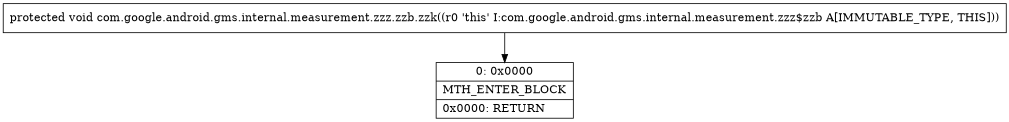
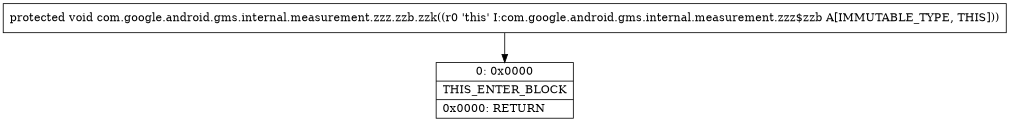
(505, 90) -> (505, 90)
